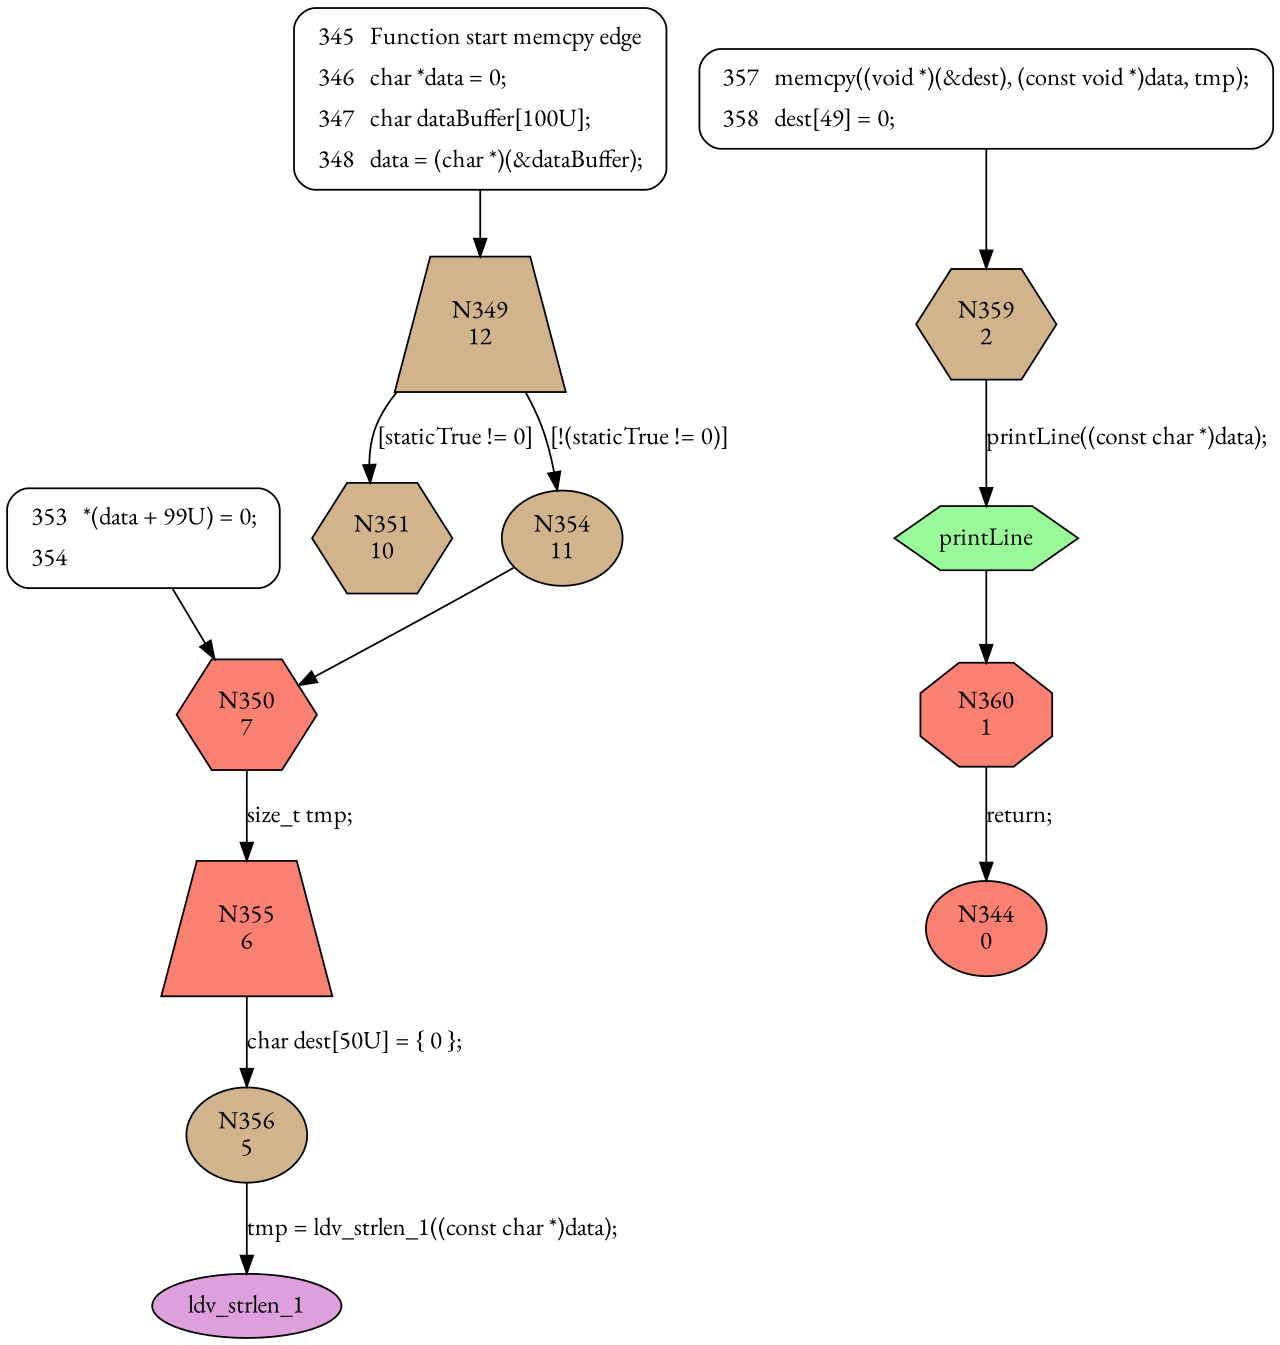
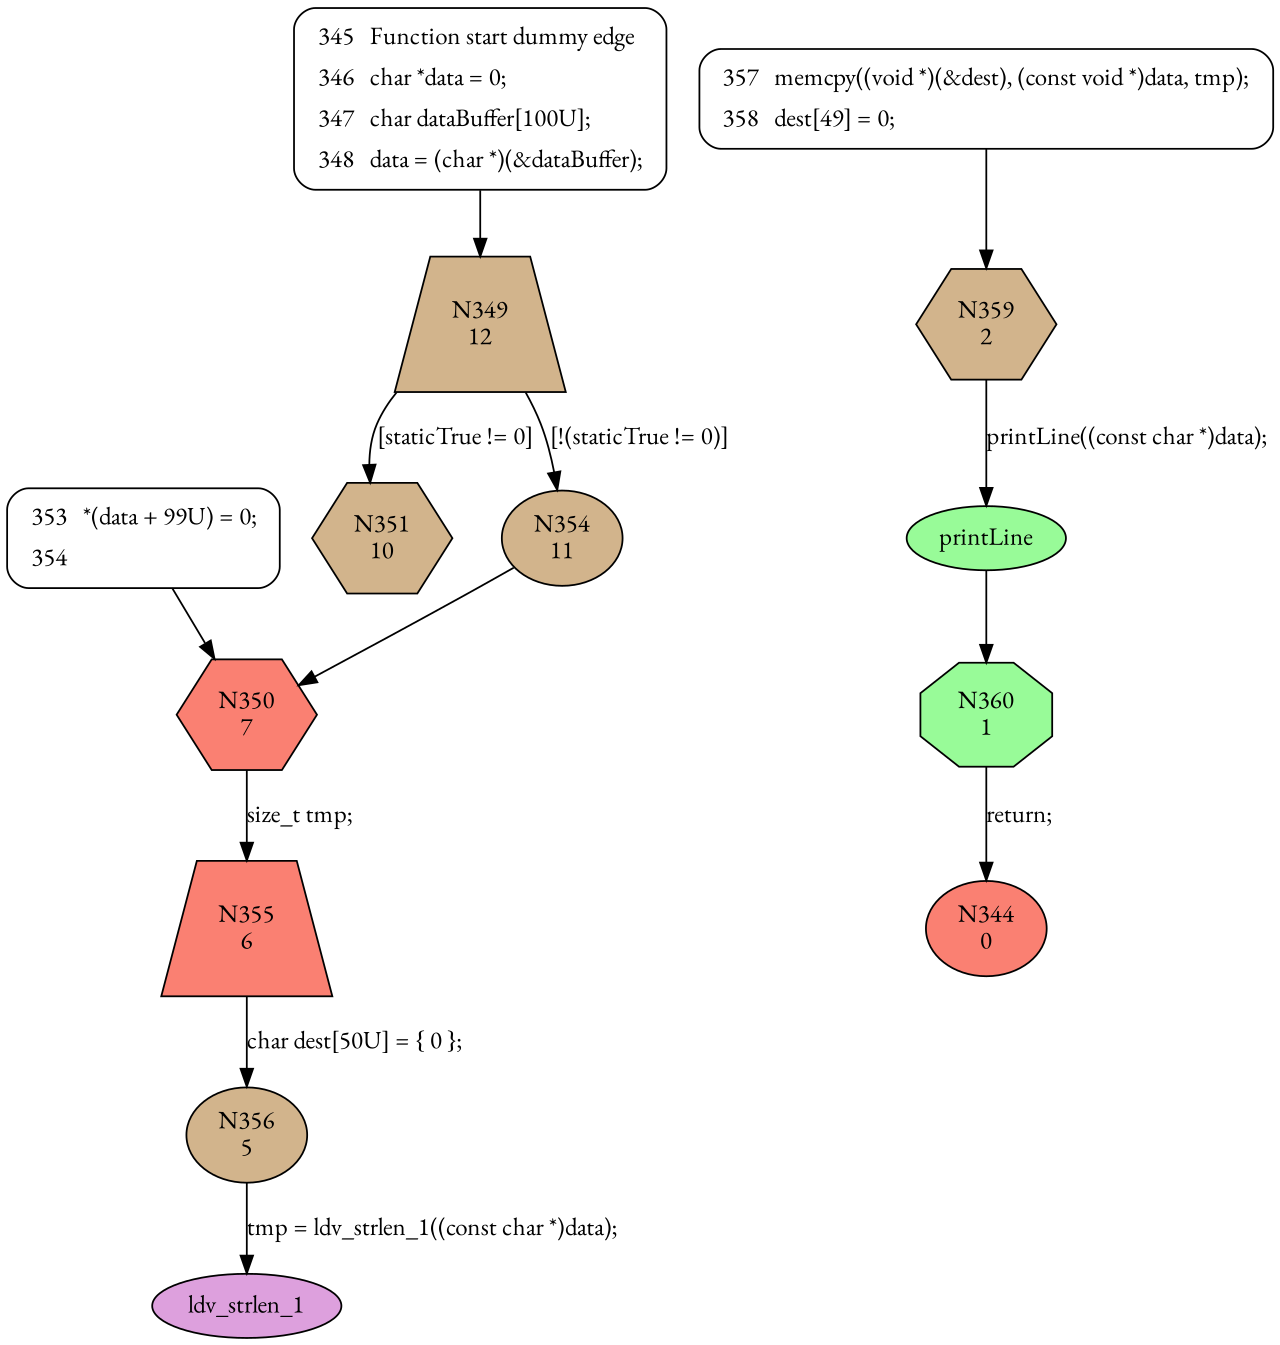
(506, 37) -> (503, 37)
(986, 538) -> (986, 538)
(986, 715) -> (986, 715)
